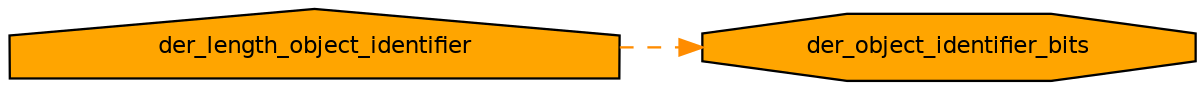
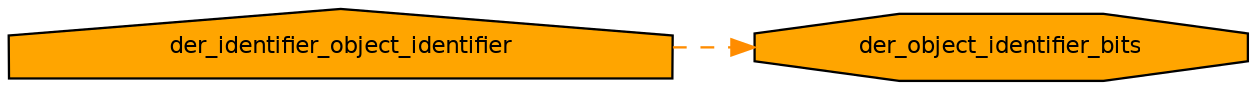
(315, 47) -> (341, 47)
